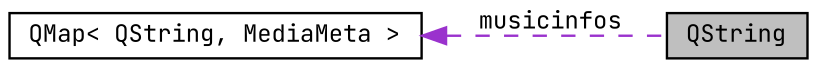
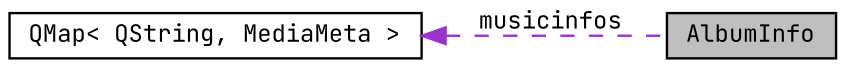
(737, 36) -> (752, 36)
